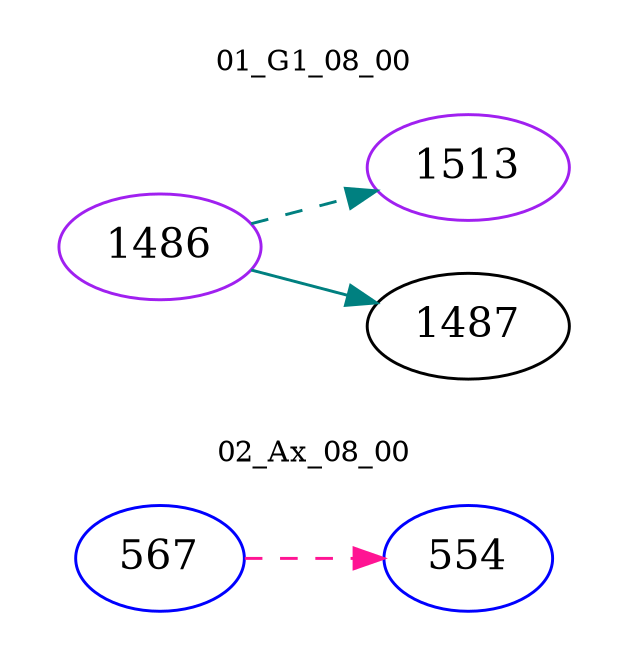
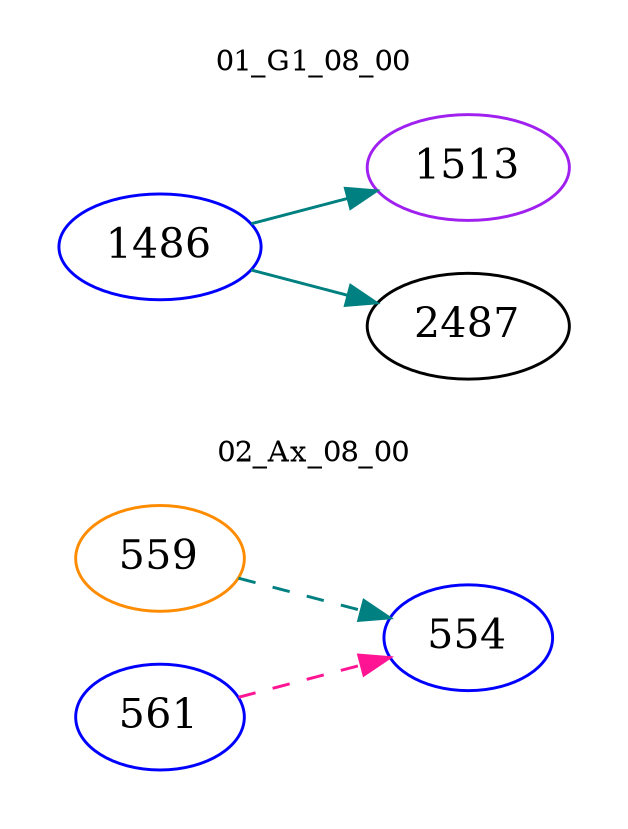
(299, 211) -> (299, 211)
(160, 247) -> (160, 247)
(468, 326) -> (468, 326)
none -> (160, 558)
(160, 558) -> (160, 717)
